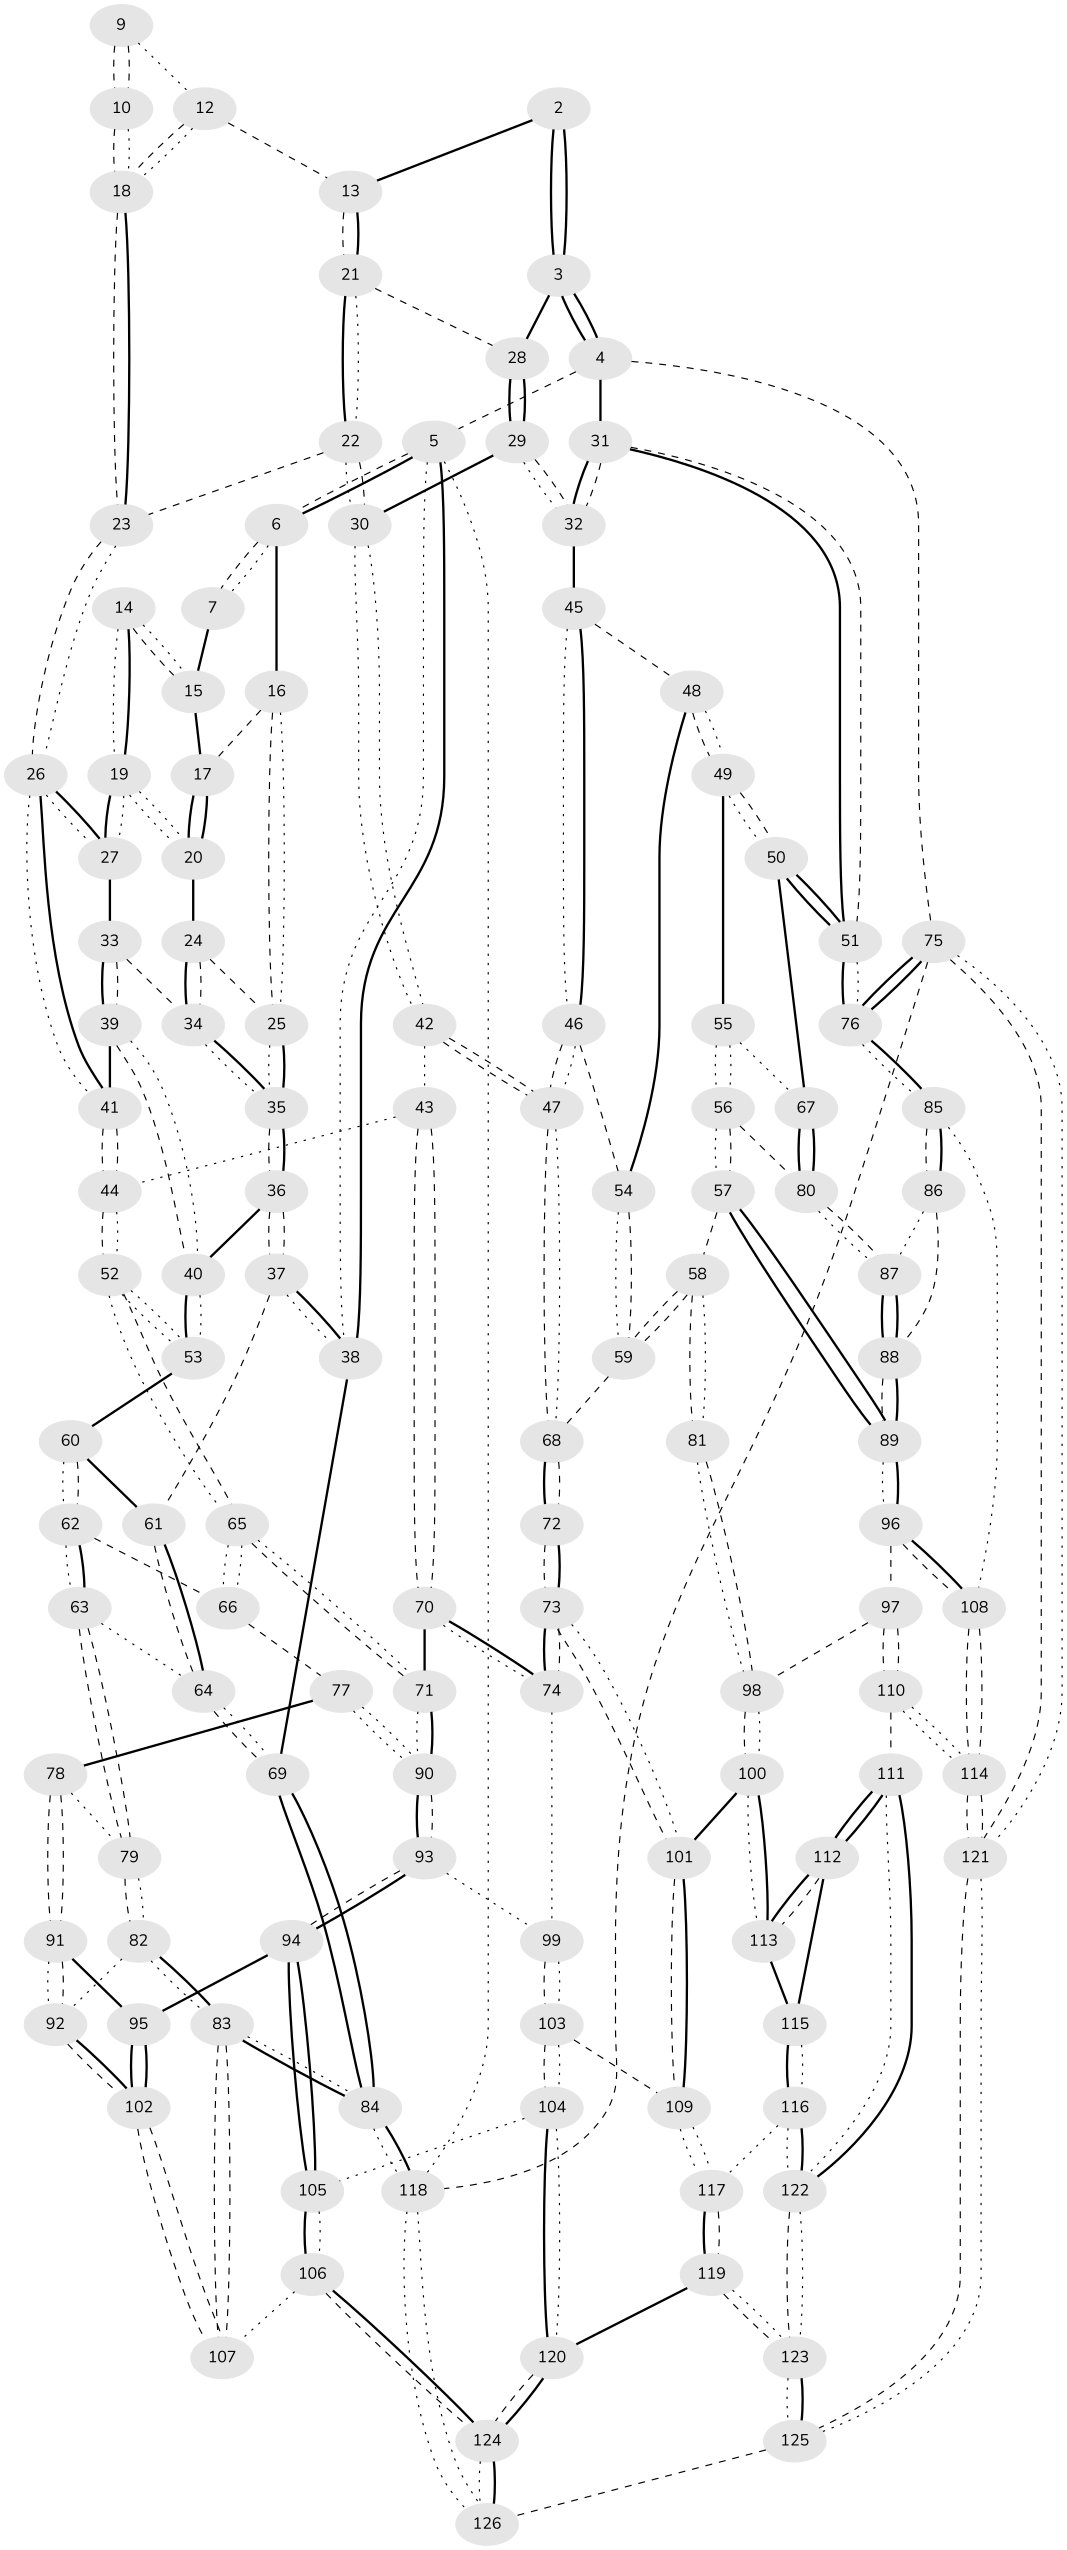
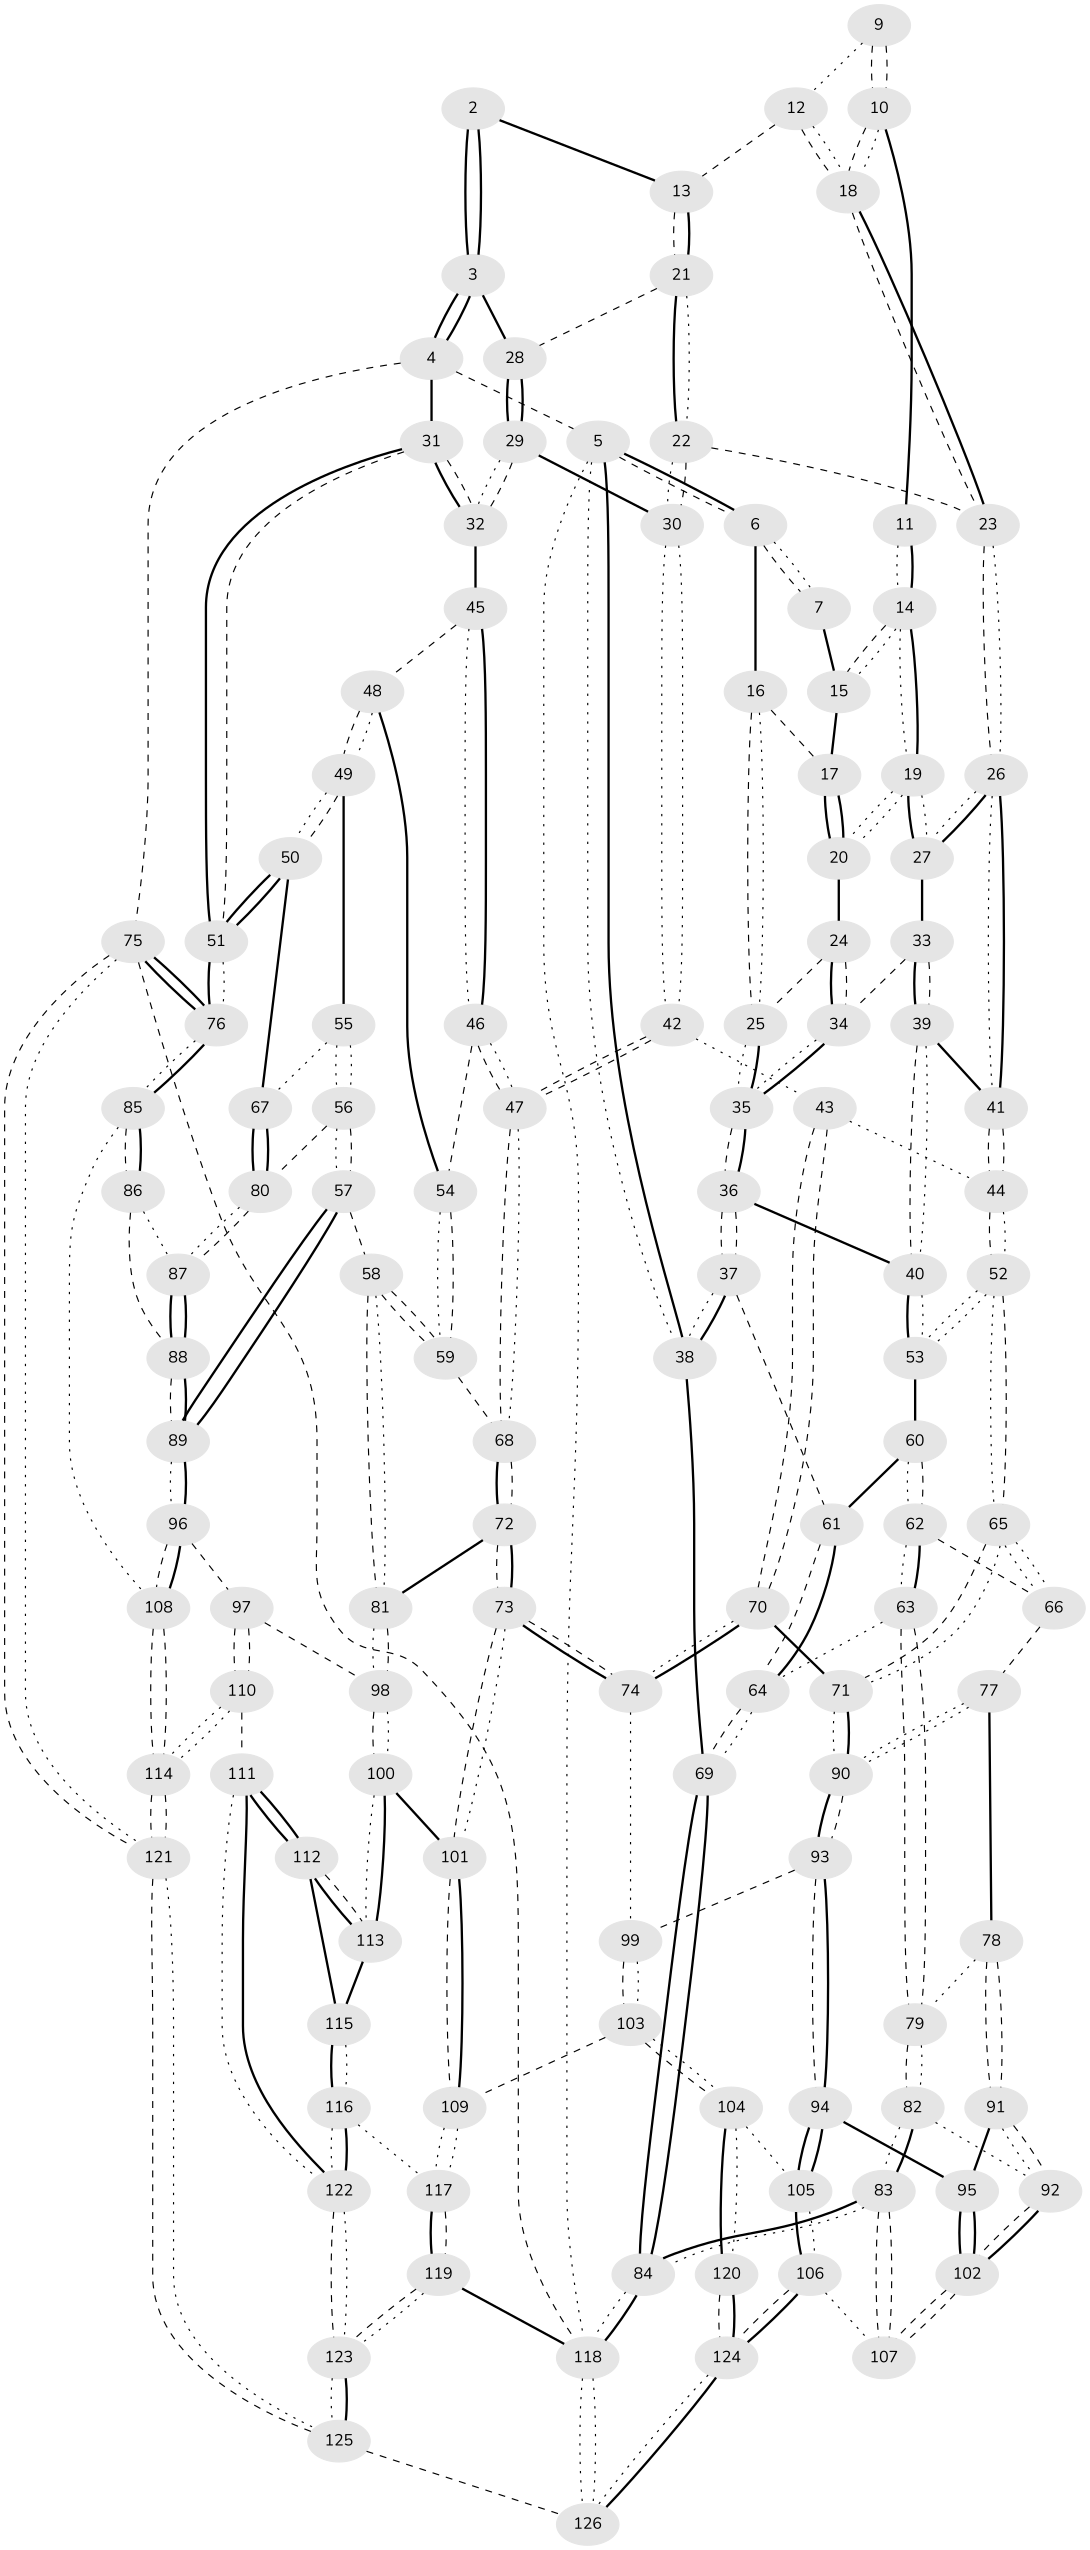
none -> (905, 525)
none -> (443, 1566)
(480, 1894) -> (726, 1900)
(632, 2316) -> (513, 2316)
